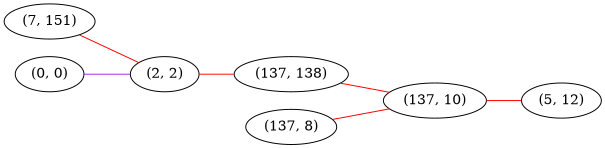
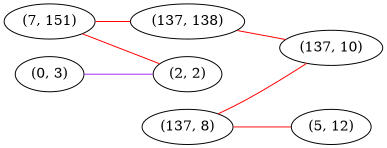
(50, 74) -> (50, 74)
(216, 74) -> (113, 21)
(504, 101) -> (262, 127)
